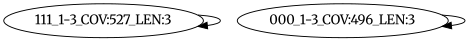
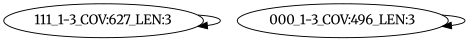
(104, 21) -> (104, 21)
